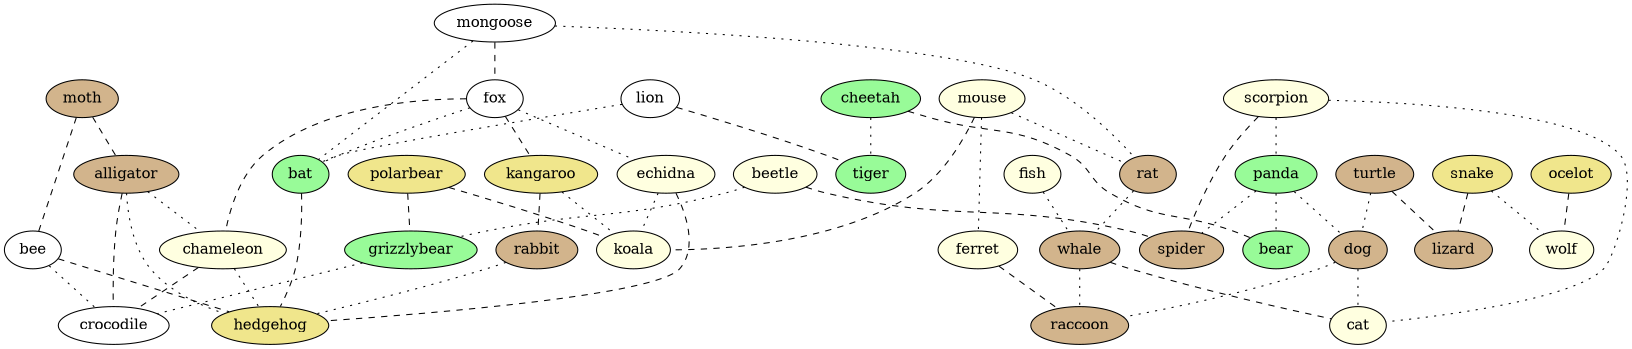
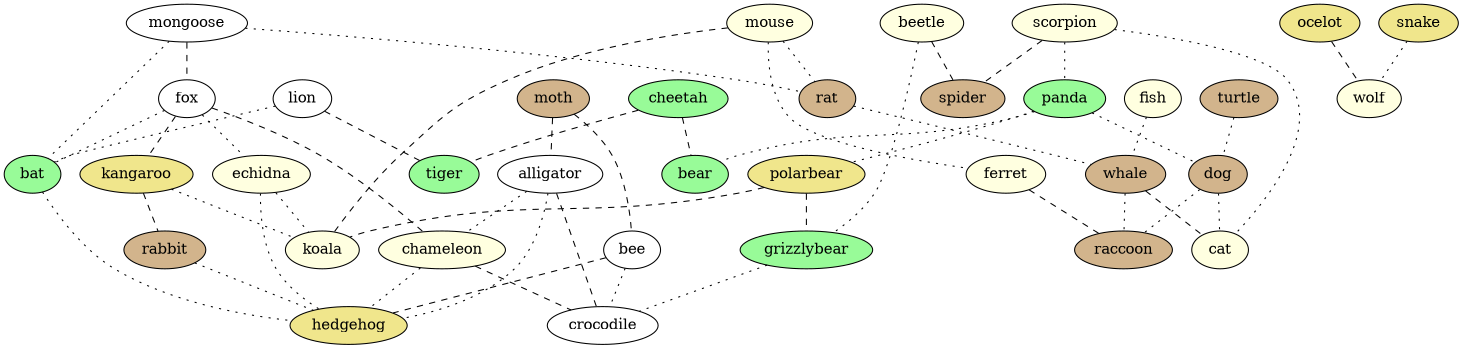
(871, 137) -> (558, 133)
(126, 174) -> (550, 174)
(1229, 212) -> (943, 138)
(1454, 250) -> none
(299, 251) -> (150, 287)
(545, 300) -> (272, 261)
